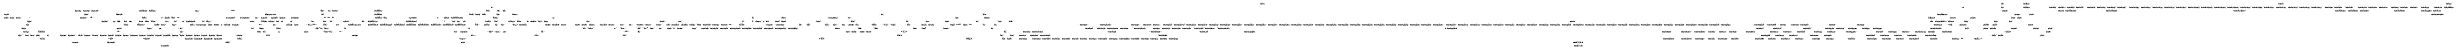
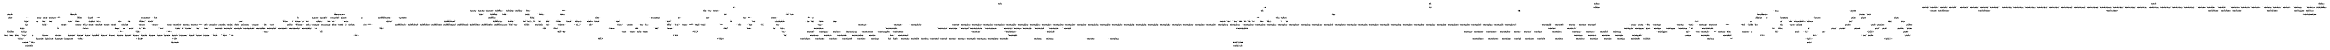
(1284, 25) -> none
